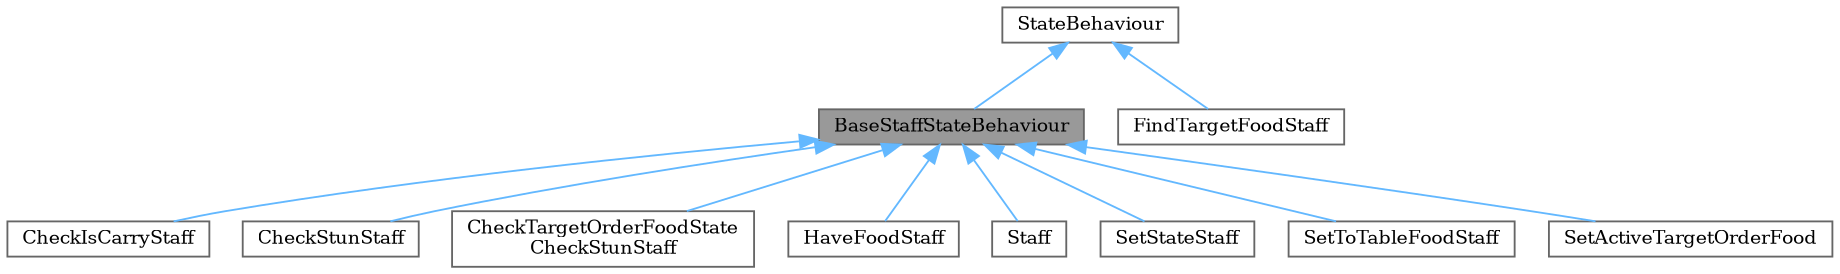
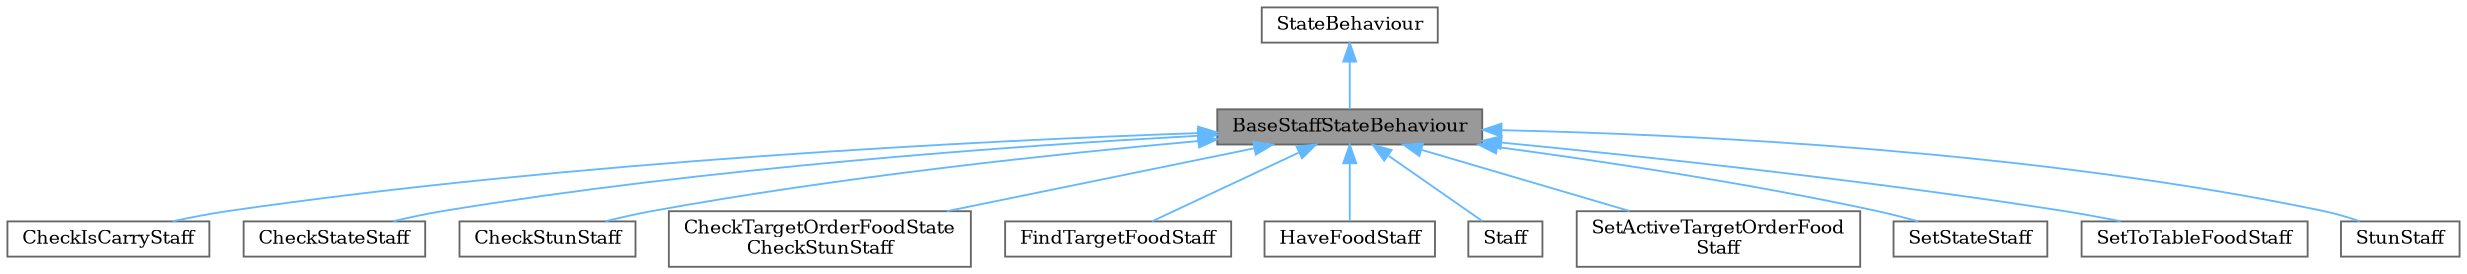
(1168, 81) -> (1225, 187)
none -> (334, 239)
(1691, 239) -> (2400, 239)
none -> (1718, 239)
